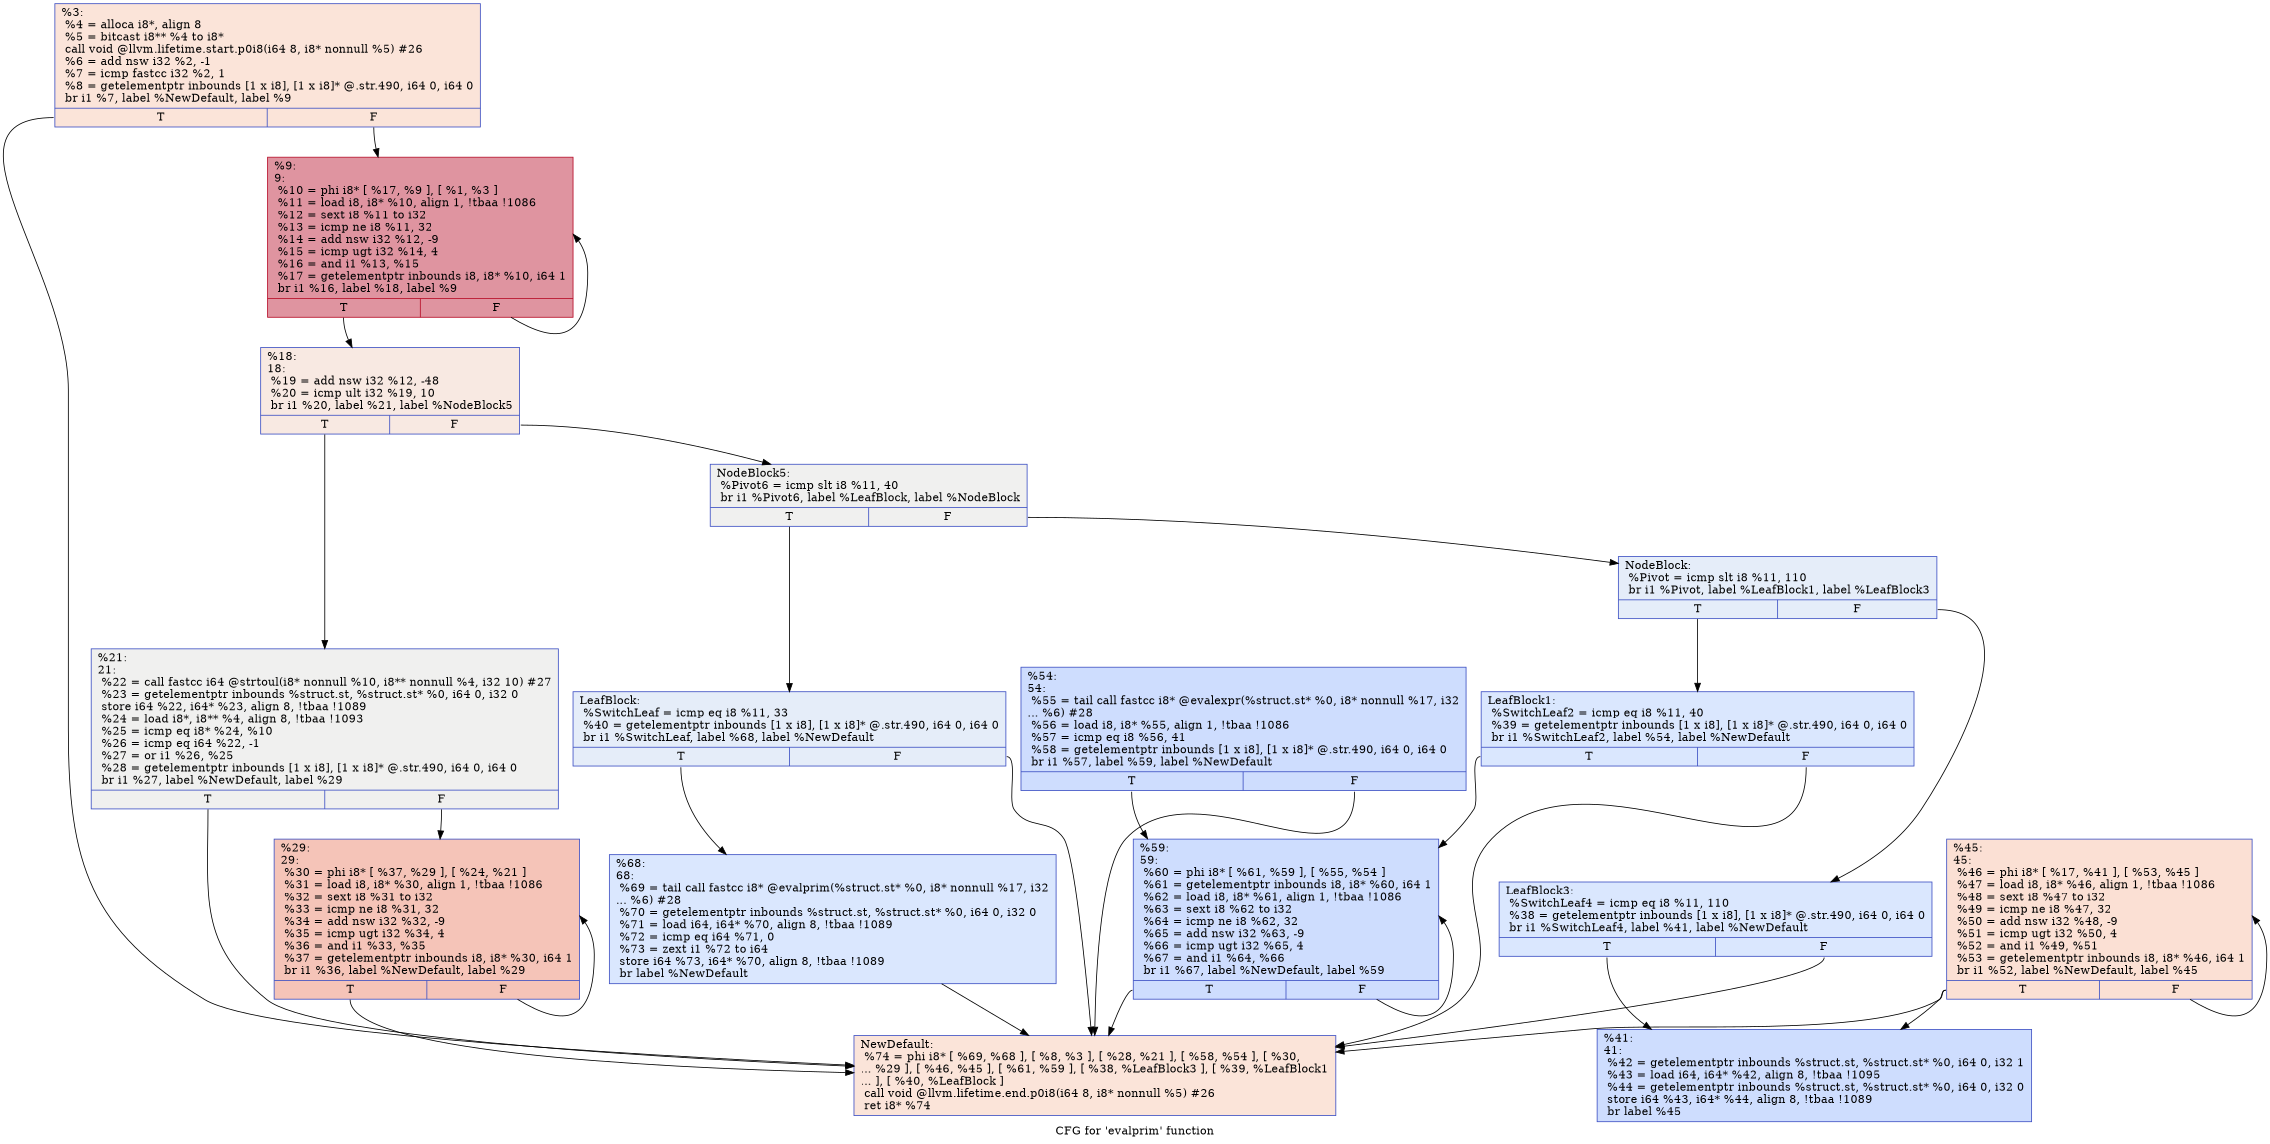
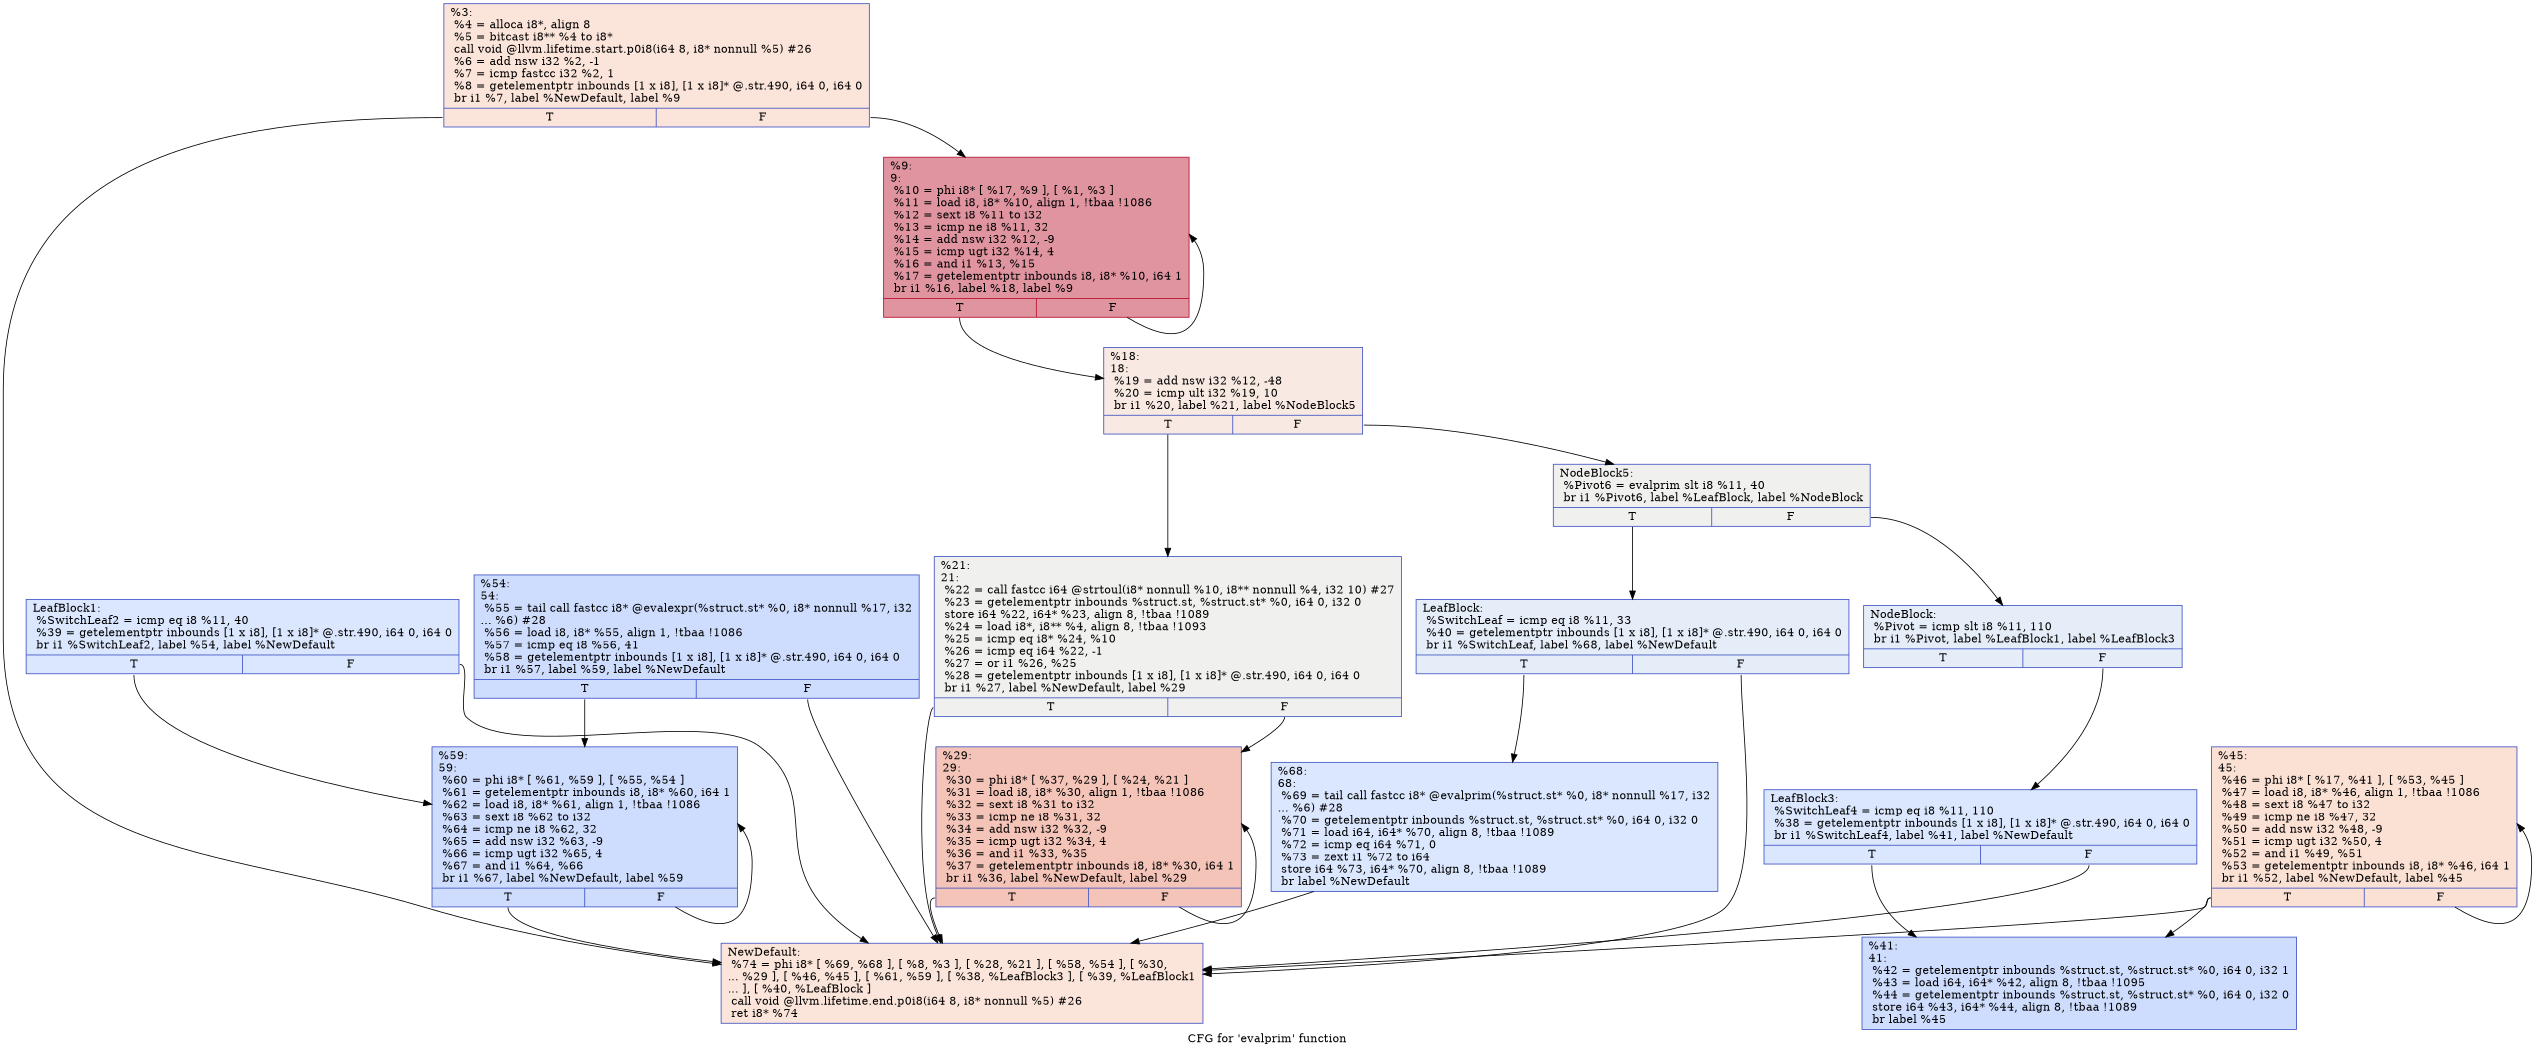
(808, 486) -> (1663, 486)
(1698, 651) -> none
